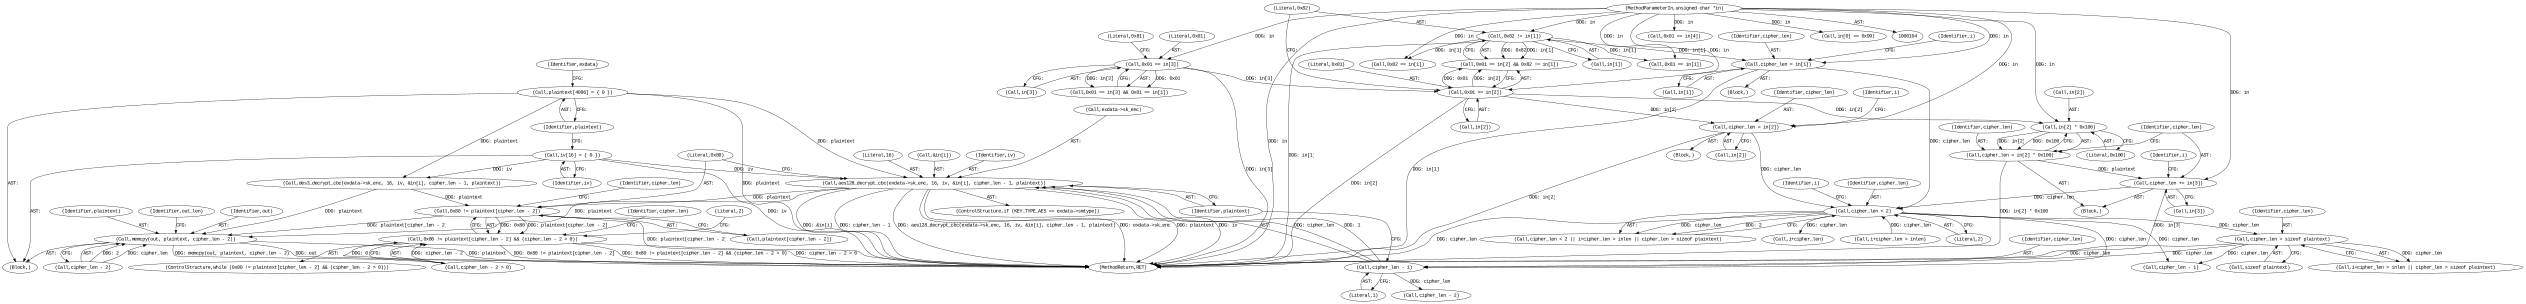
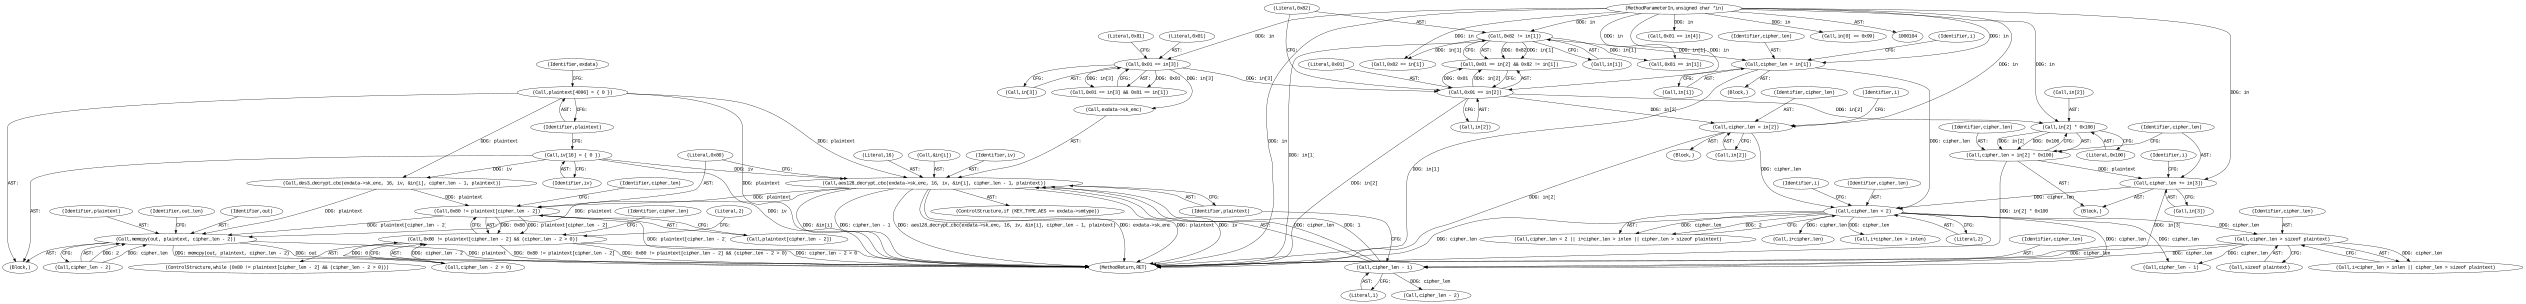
(1257, 188) -> (1191, 96)
(1890, 225) -> (1849, 228)
